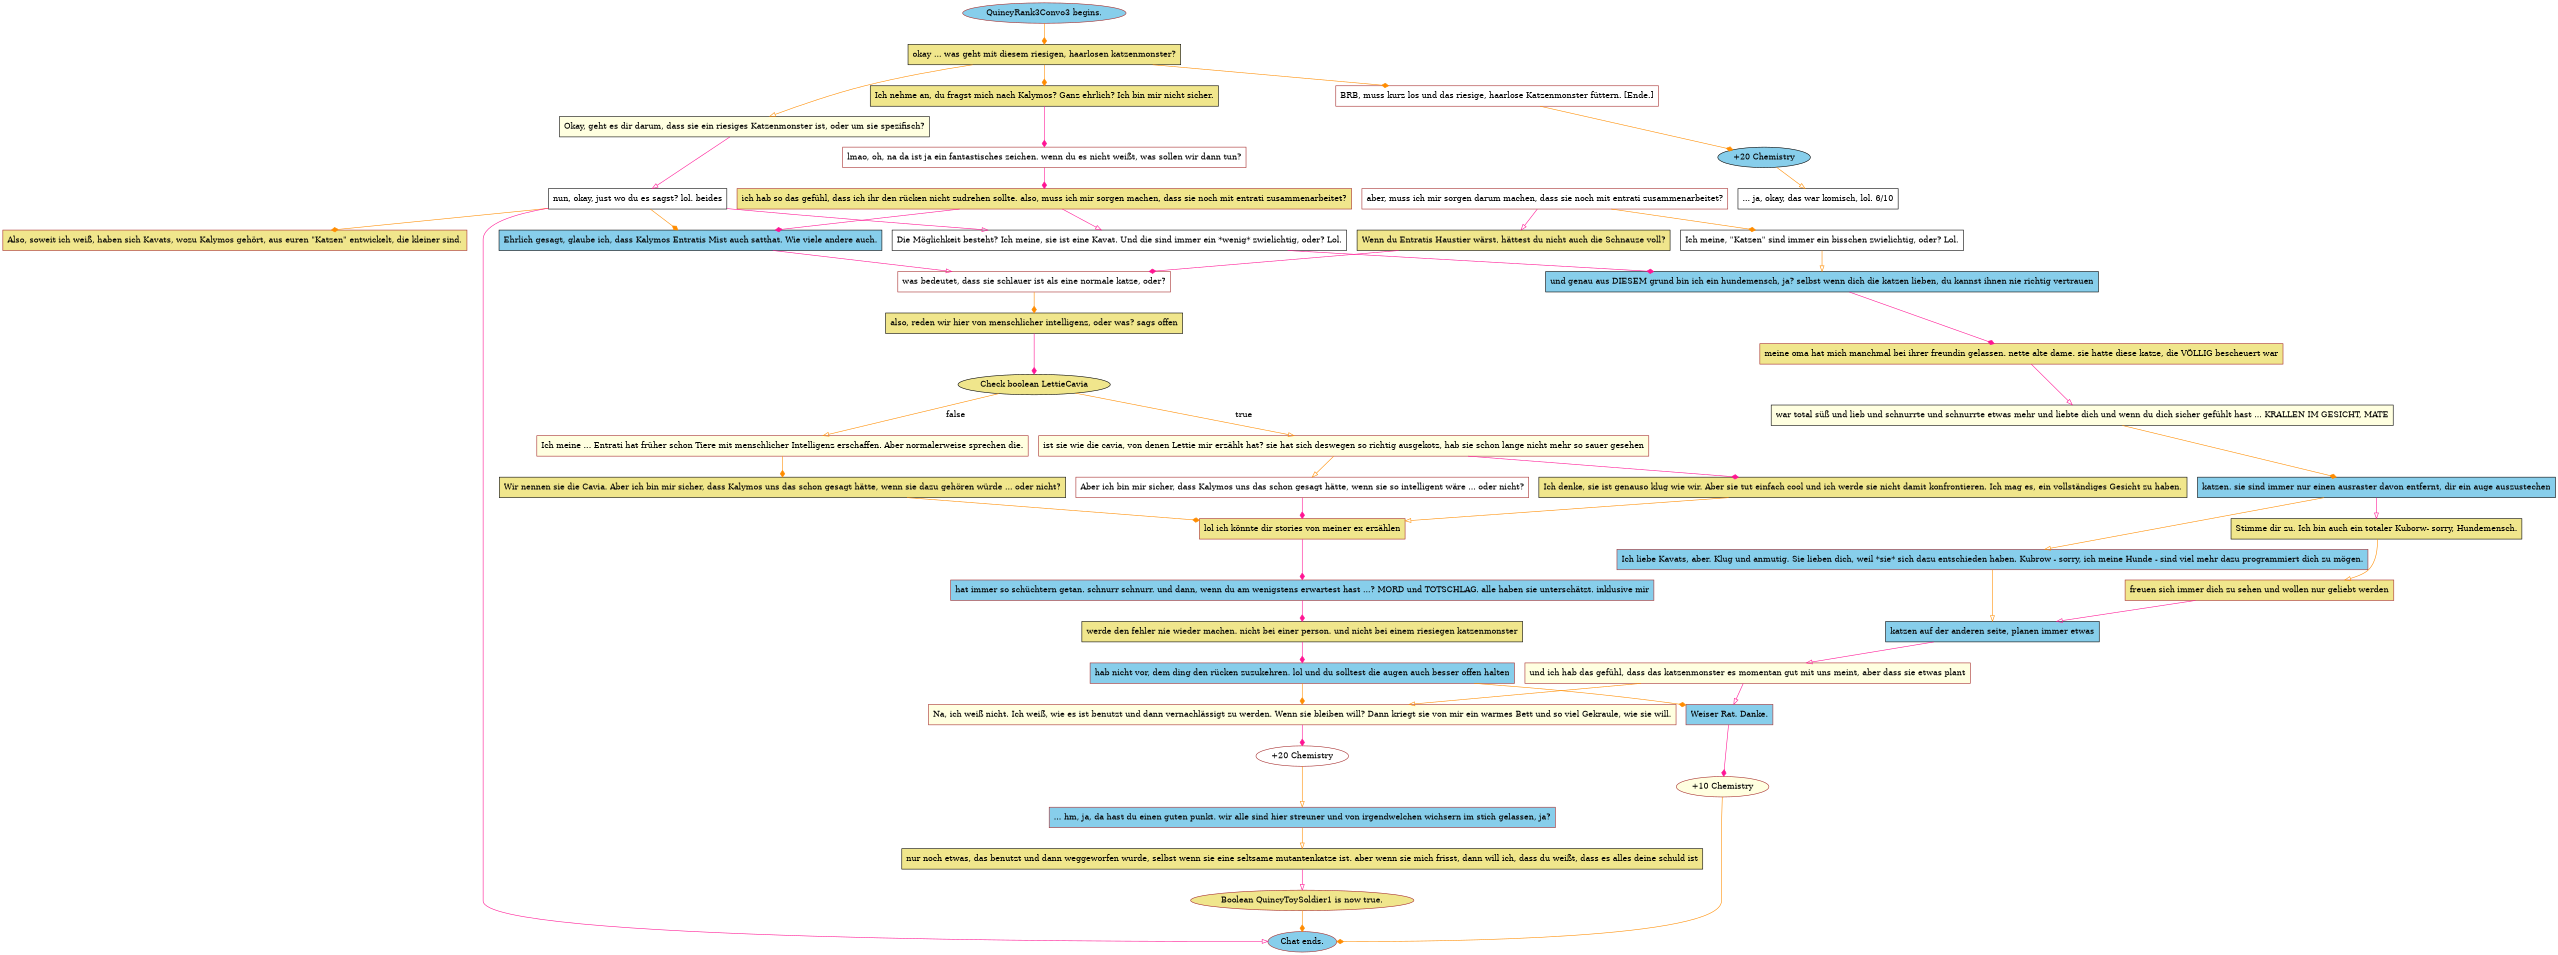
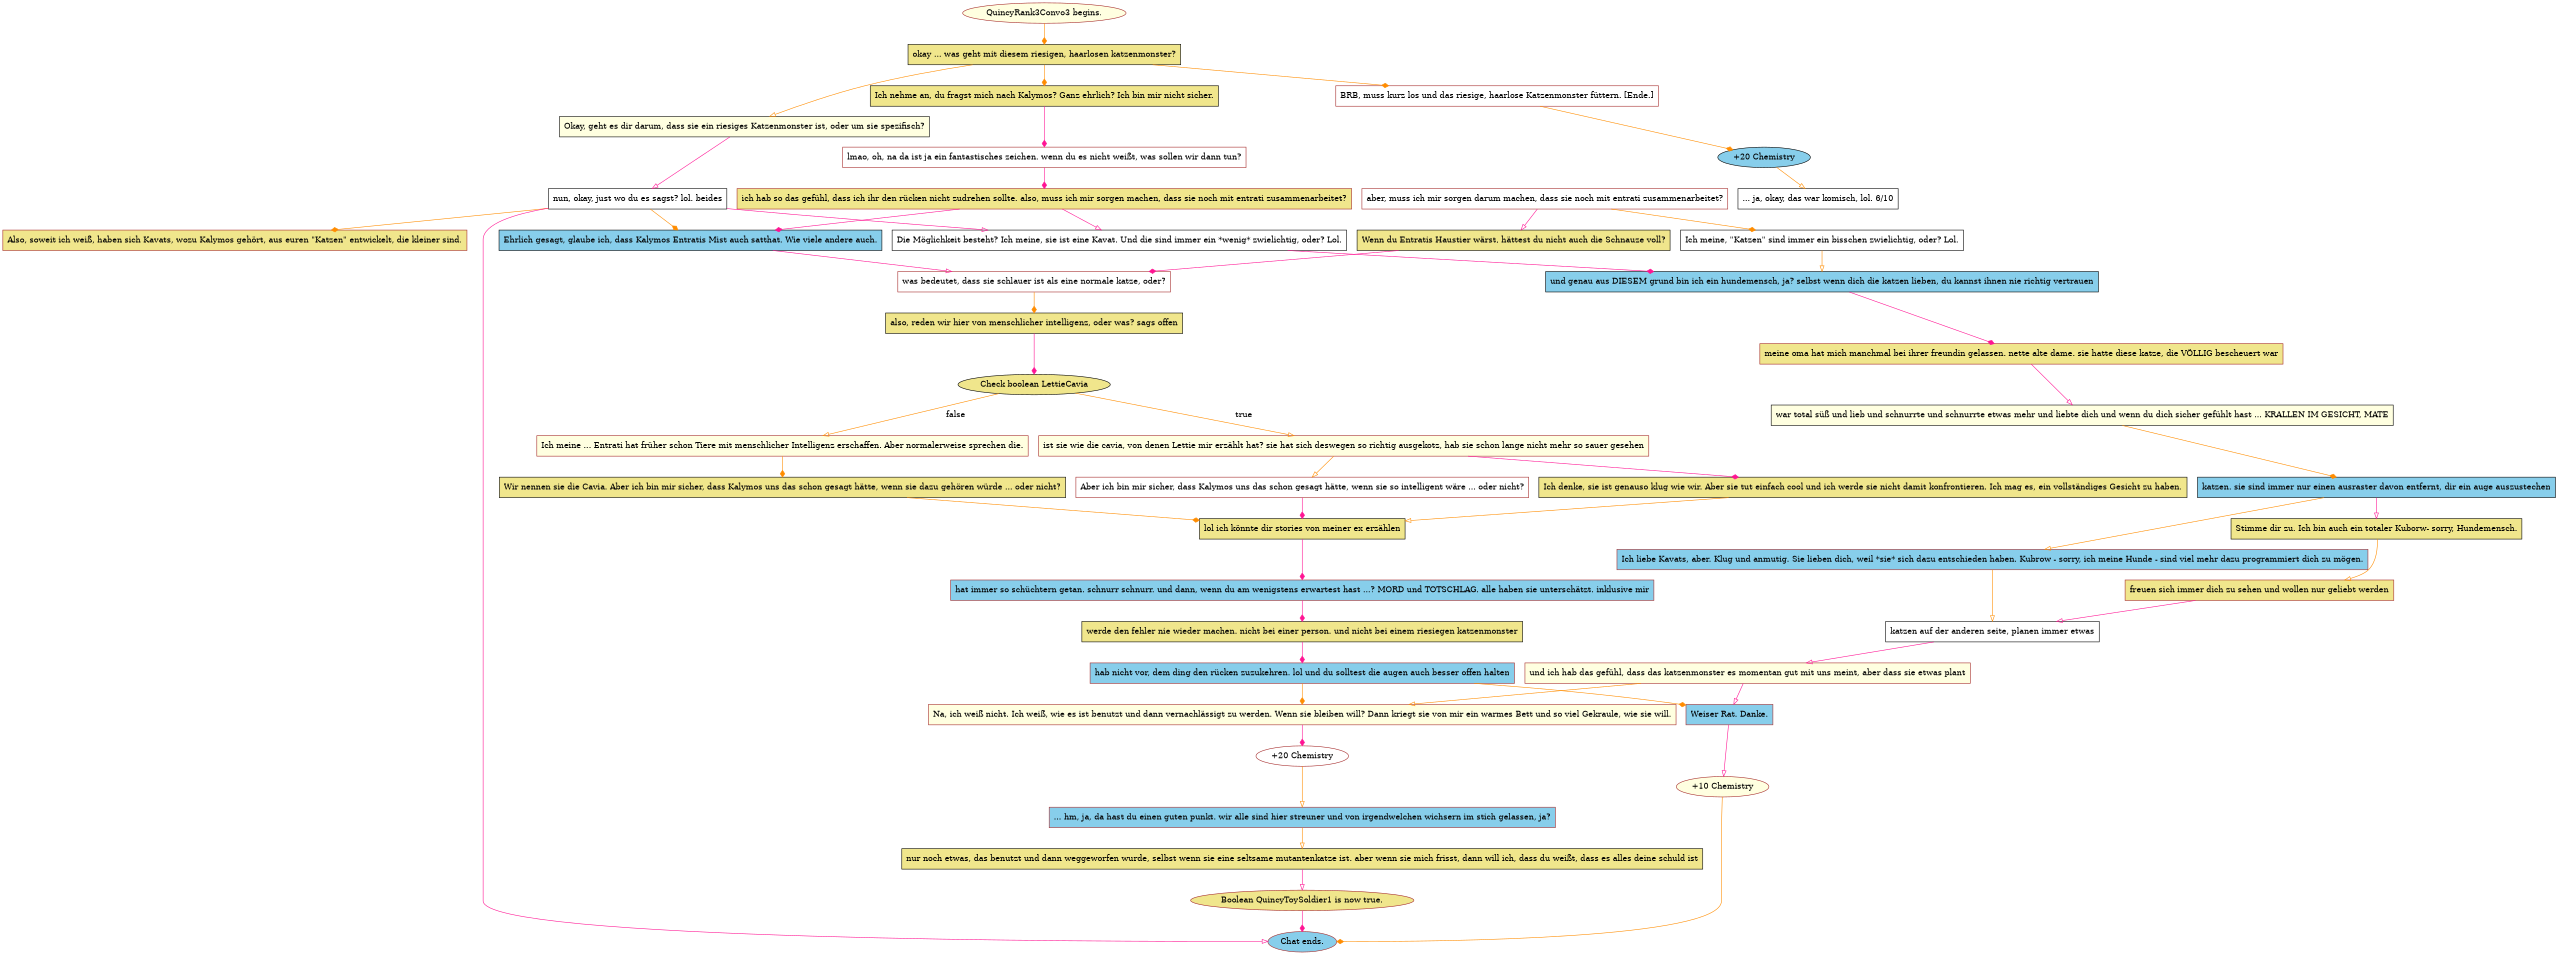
(1044, 13) -> (1044, 13)
(1302, 529) -> (1302, 529)
(1992, 632) -> (1992, 632)
(1726, 748) -> (1726, 748)
(1302, 918) -> (1302, 918)
